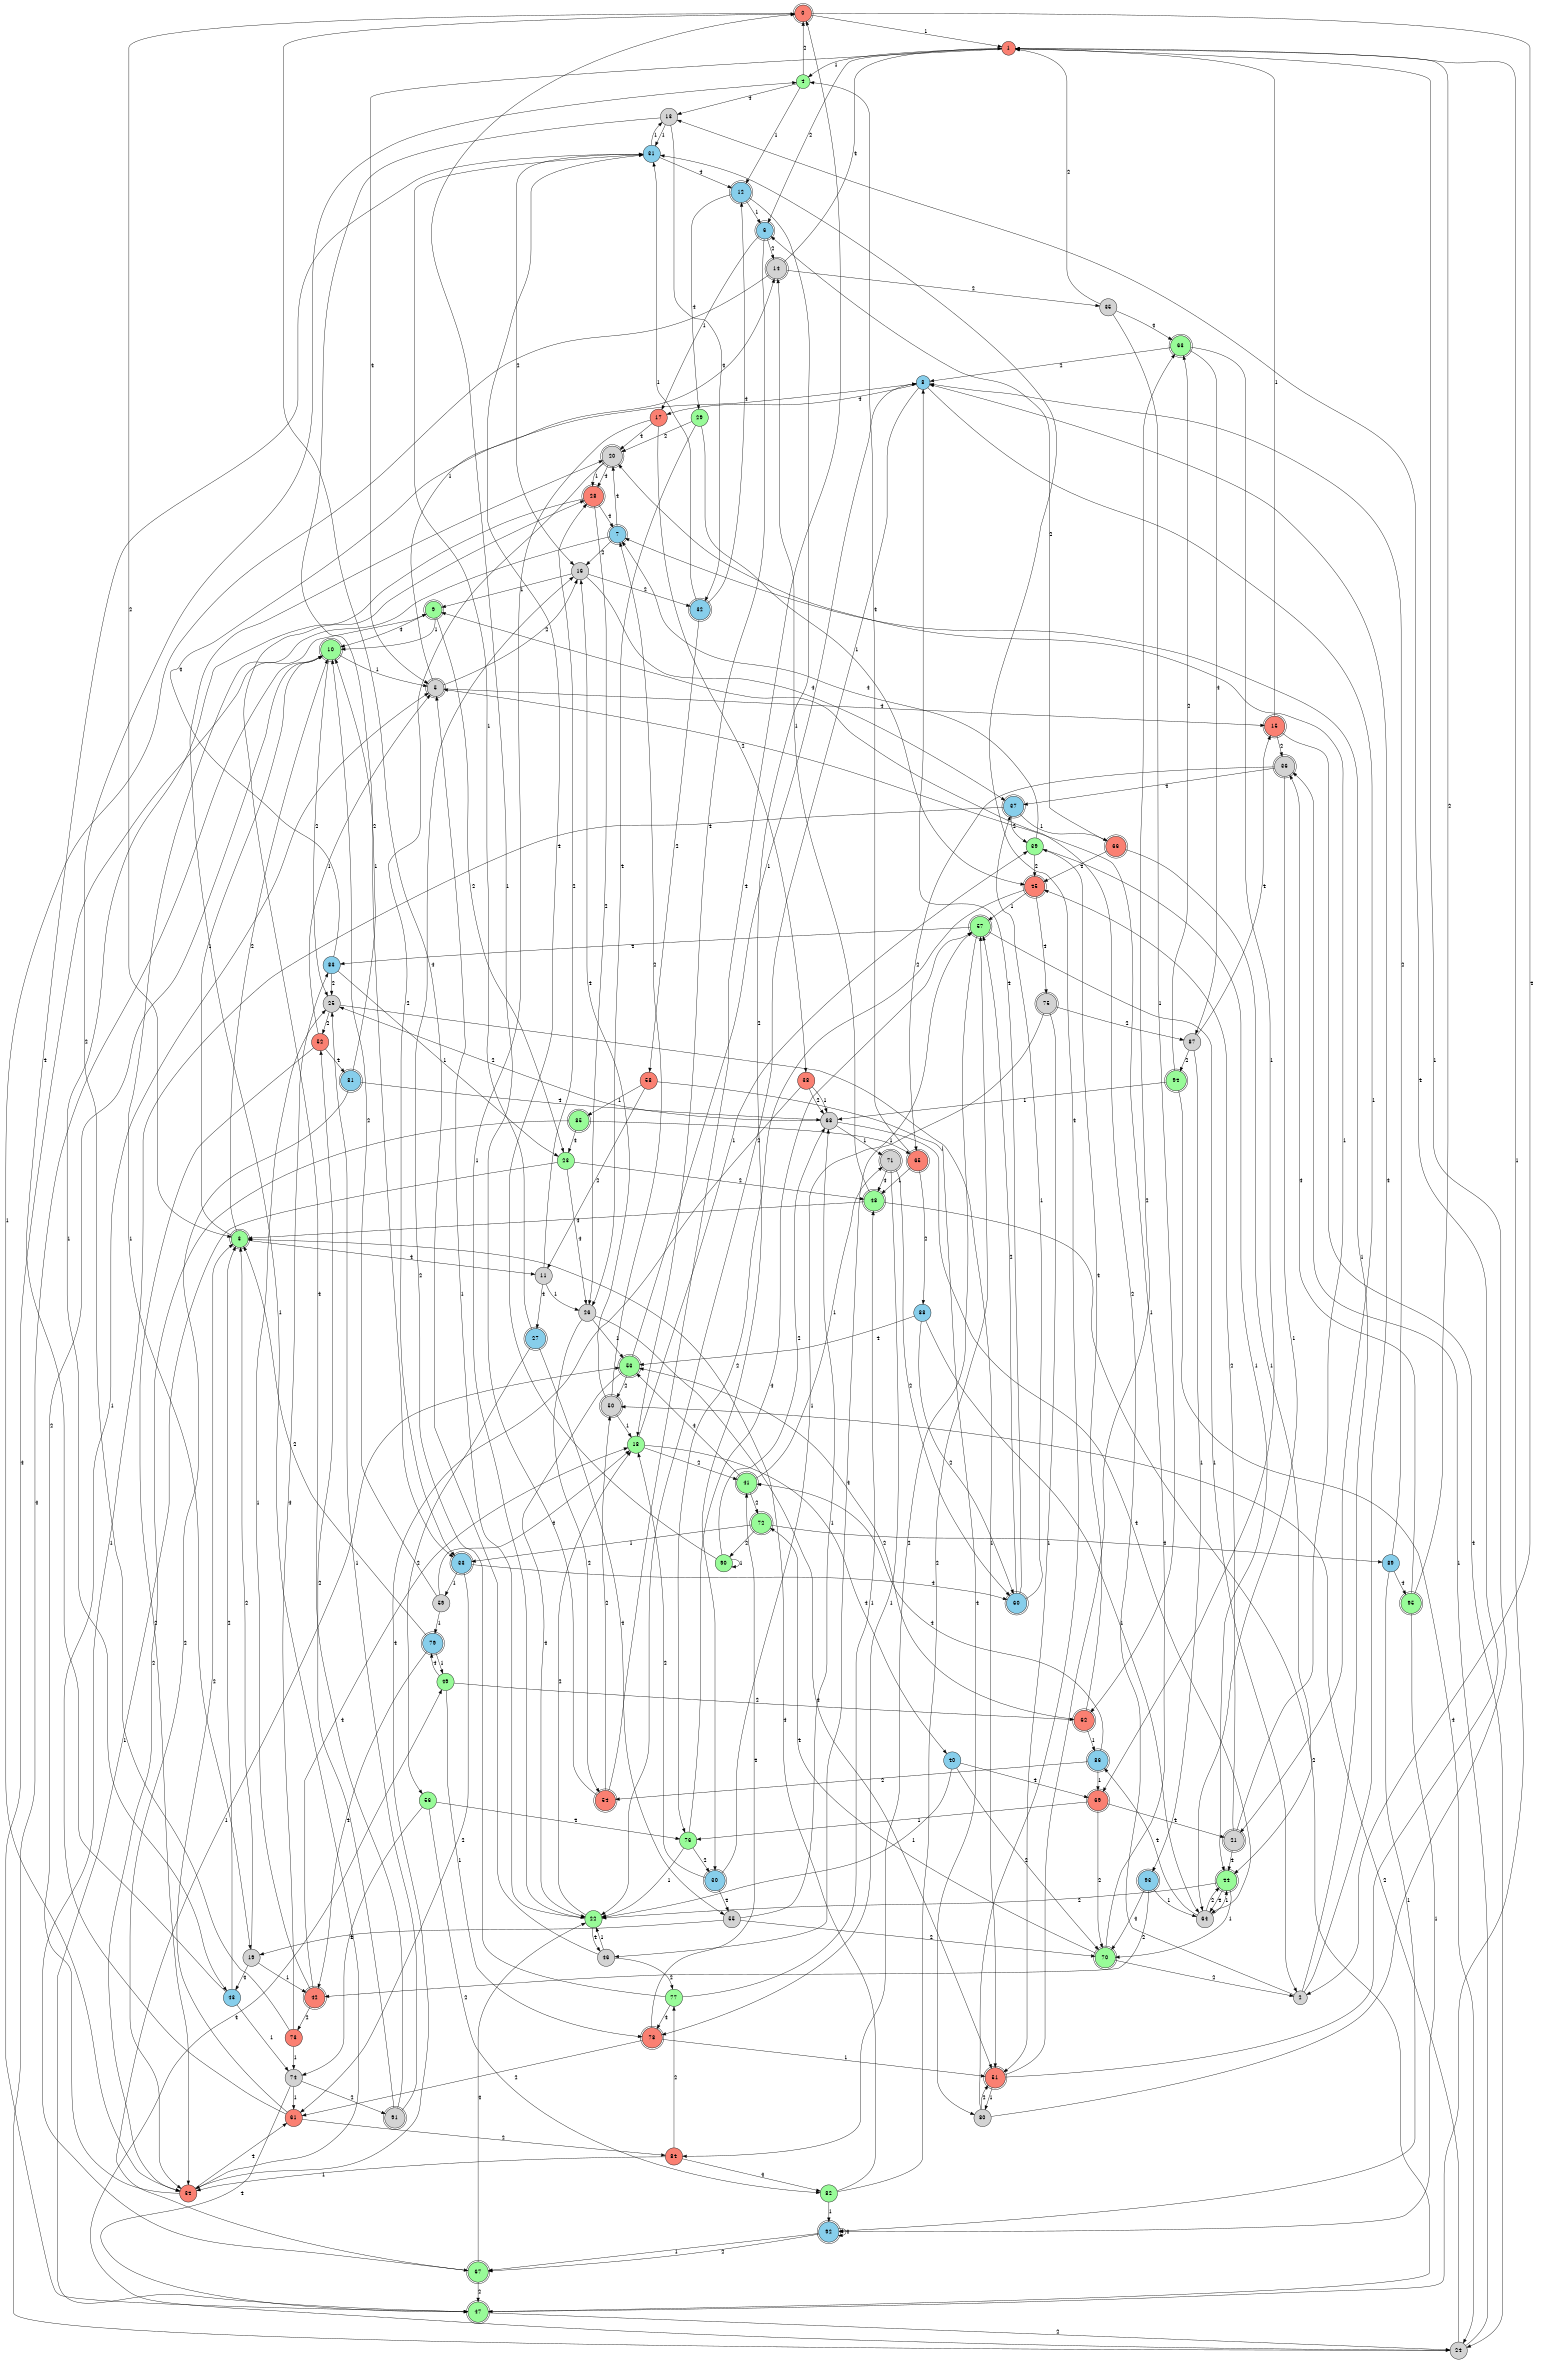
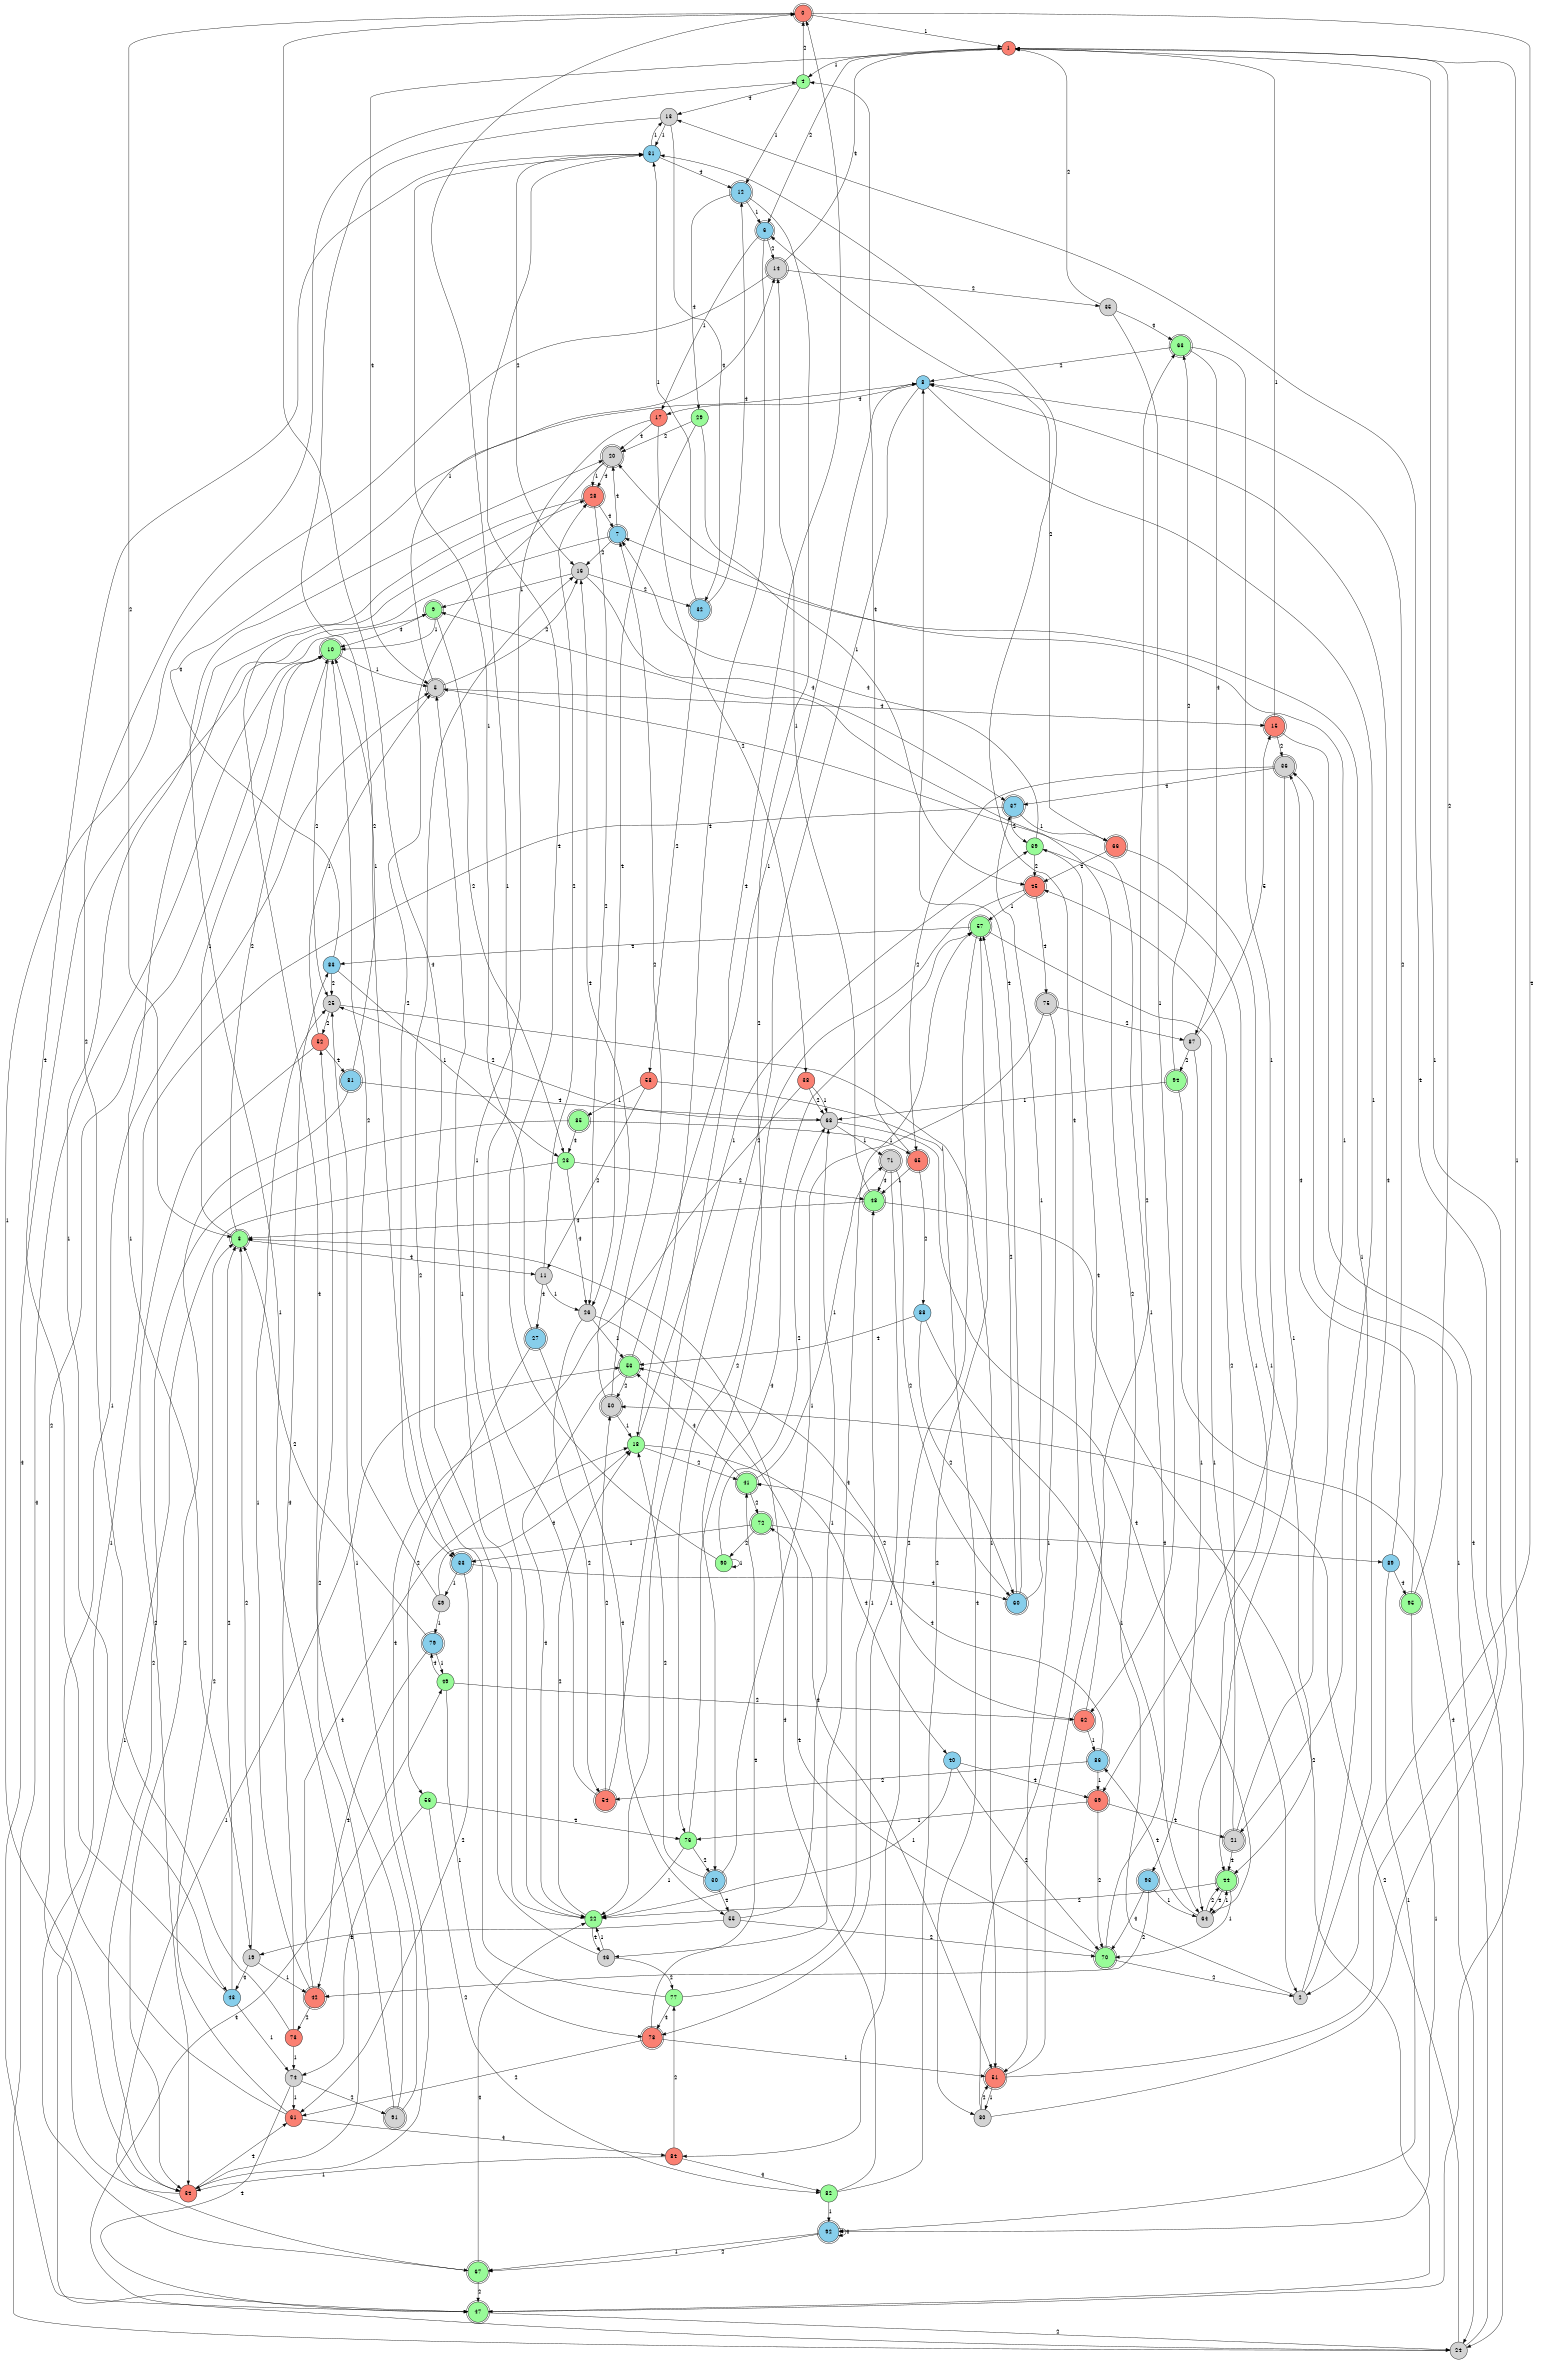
(1265, 887) -> (1265, 887)
(504, 2138) -> (504, 2138)
